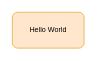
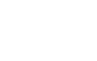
(48, 30) -> none
